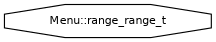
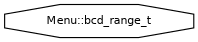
(108, 21) -> (99, 21)
